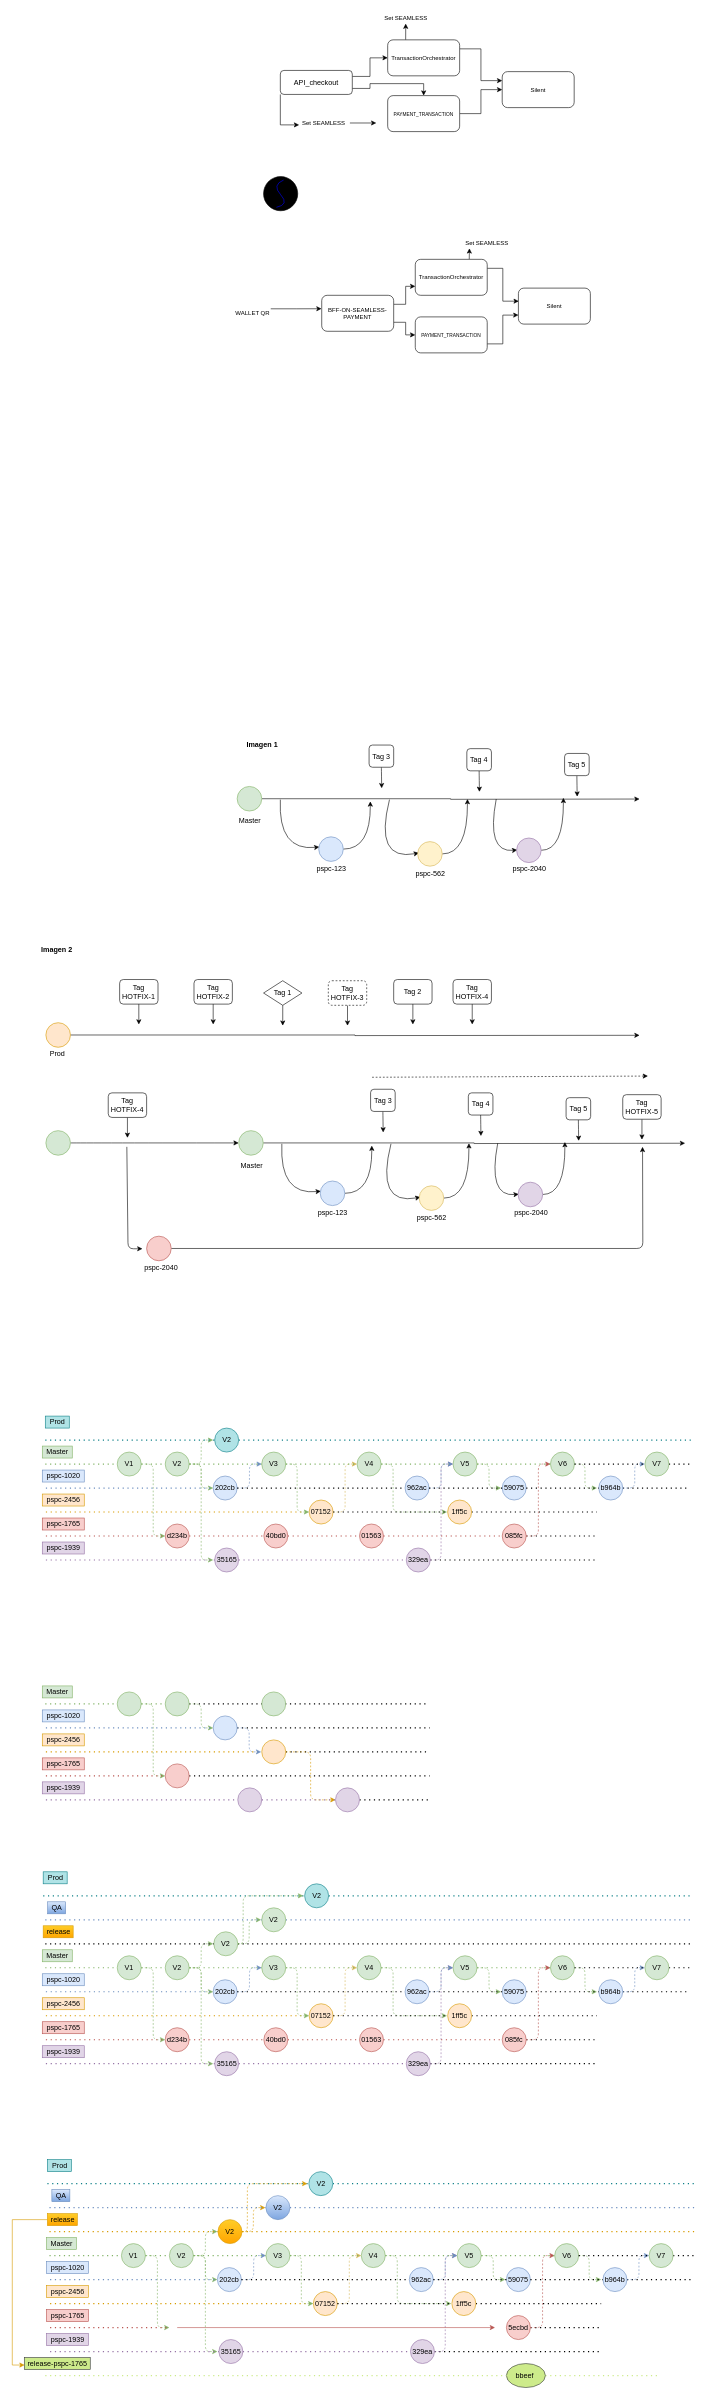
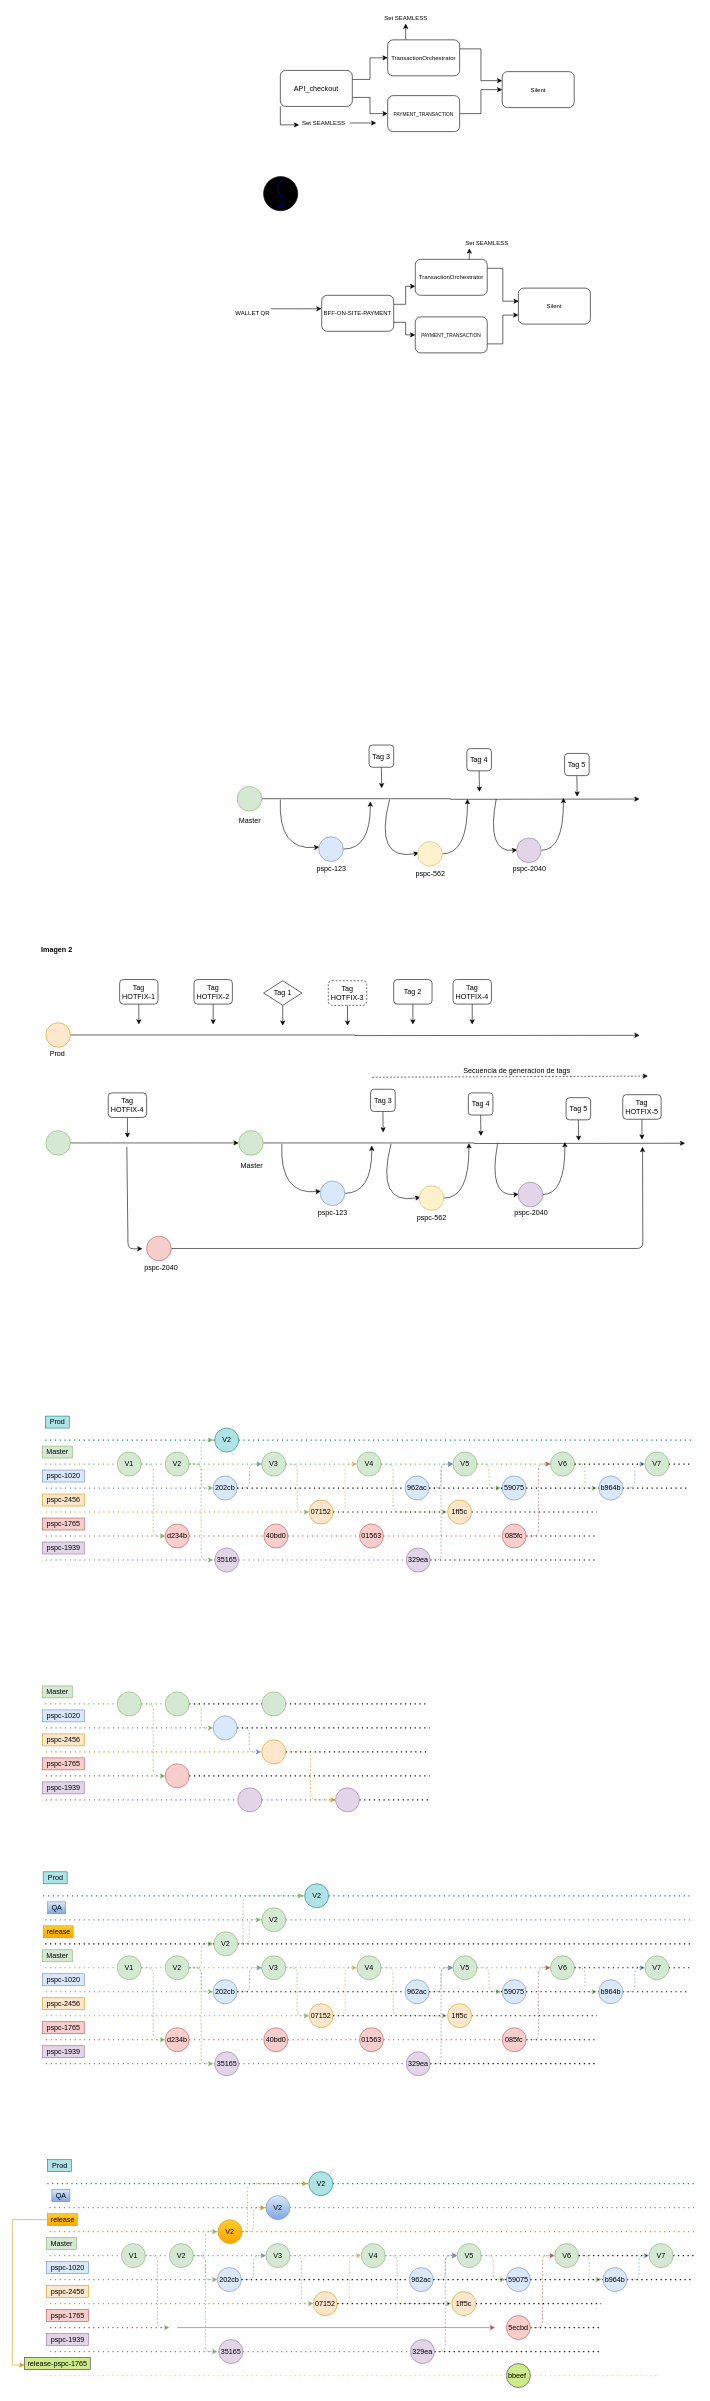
(317, 82) -> (317, 88)
(358, 313) -> (358, 313)
(263, 744) -> none
none -> (517, 1071)
(526, 2376) -> (519, 2376)
